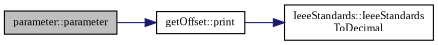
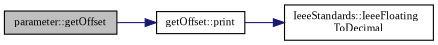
(61, 23) -> (61, 23)
(359, 23) -> (359, 23)
